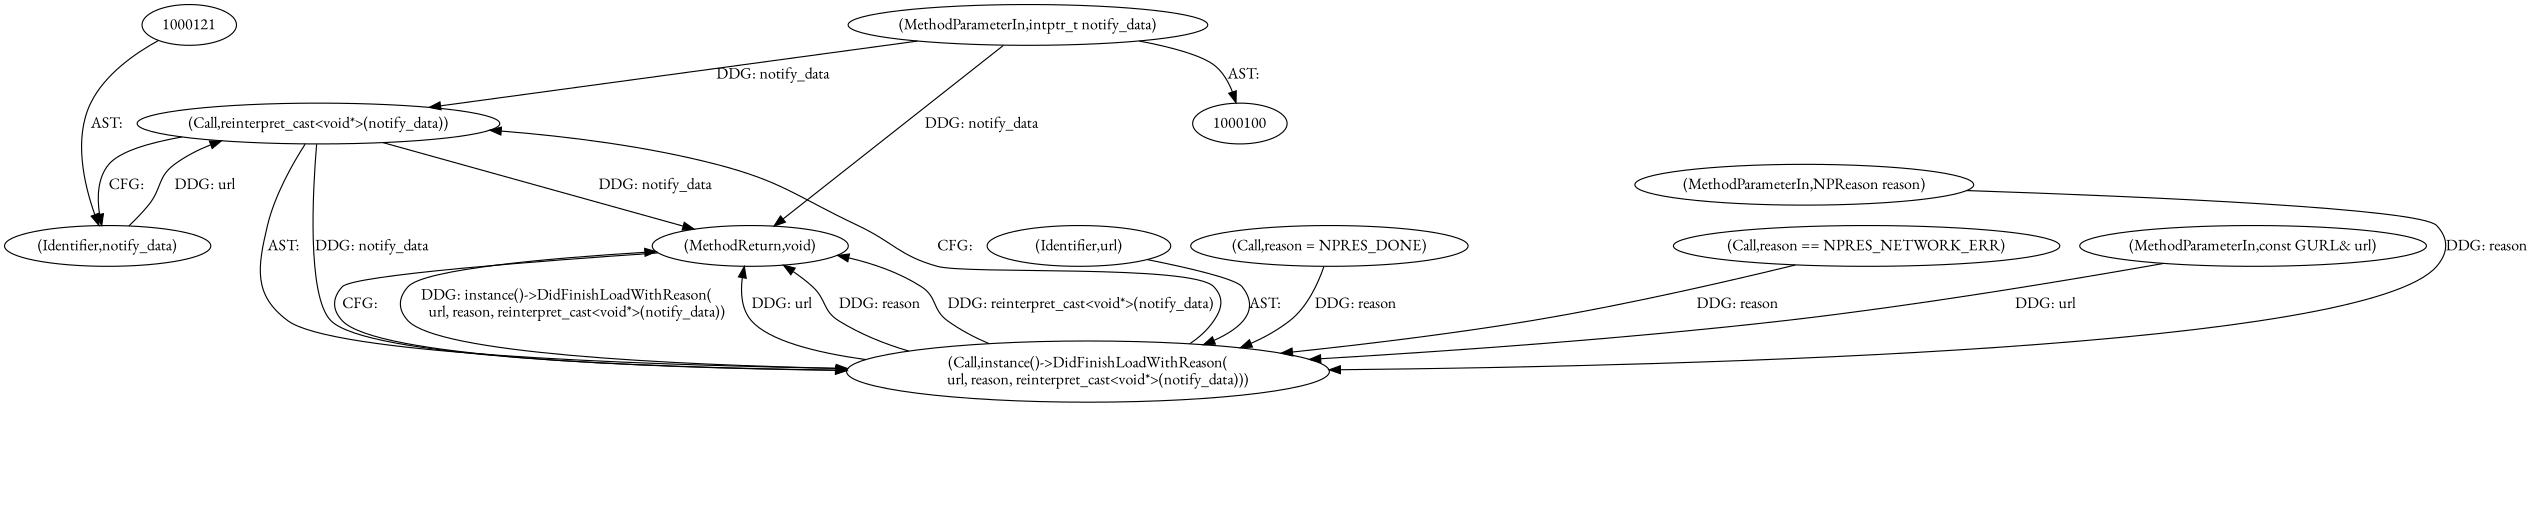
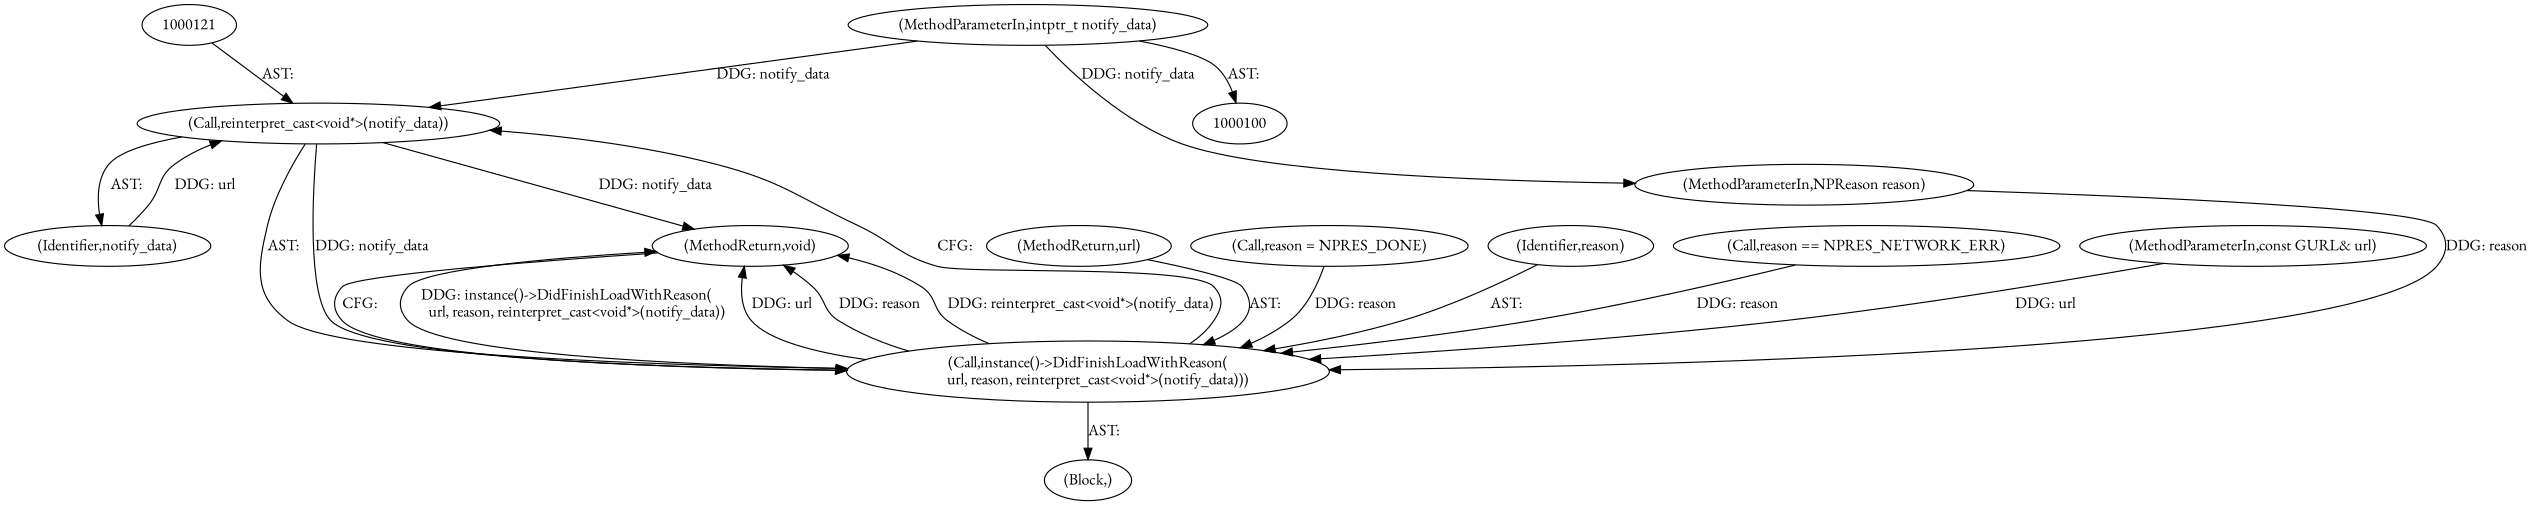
(87, 113) -> (248, 70)
(893, 132) -> (1317, 168)
(129, 185) -> (129, 185)
(1079, 246) -> (1079, 246)
none -> (1571, 246)
none -> (1088, 480)
